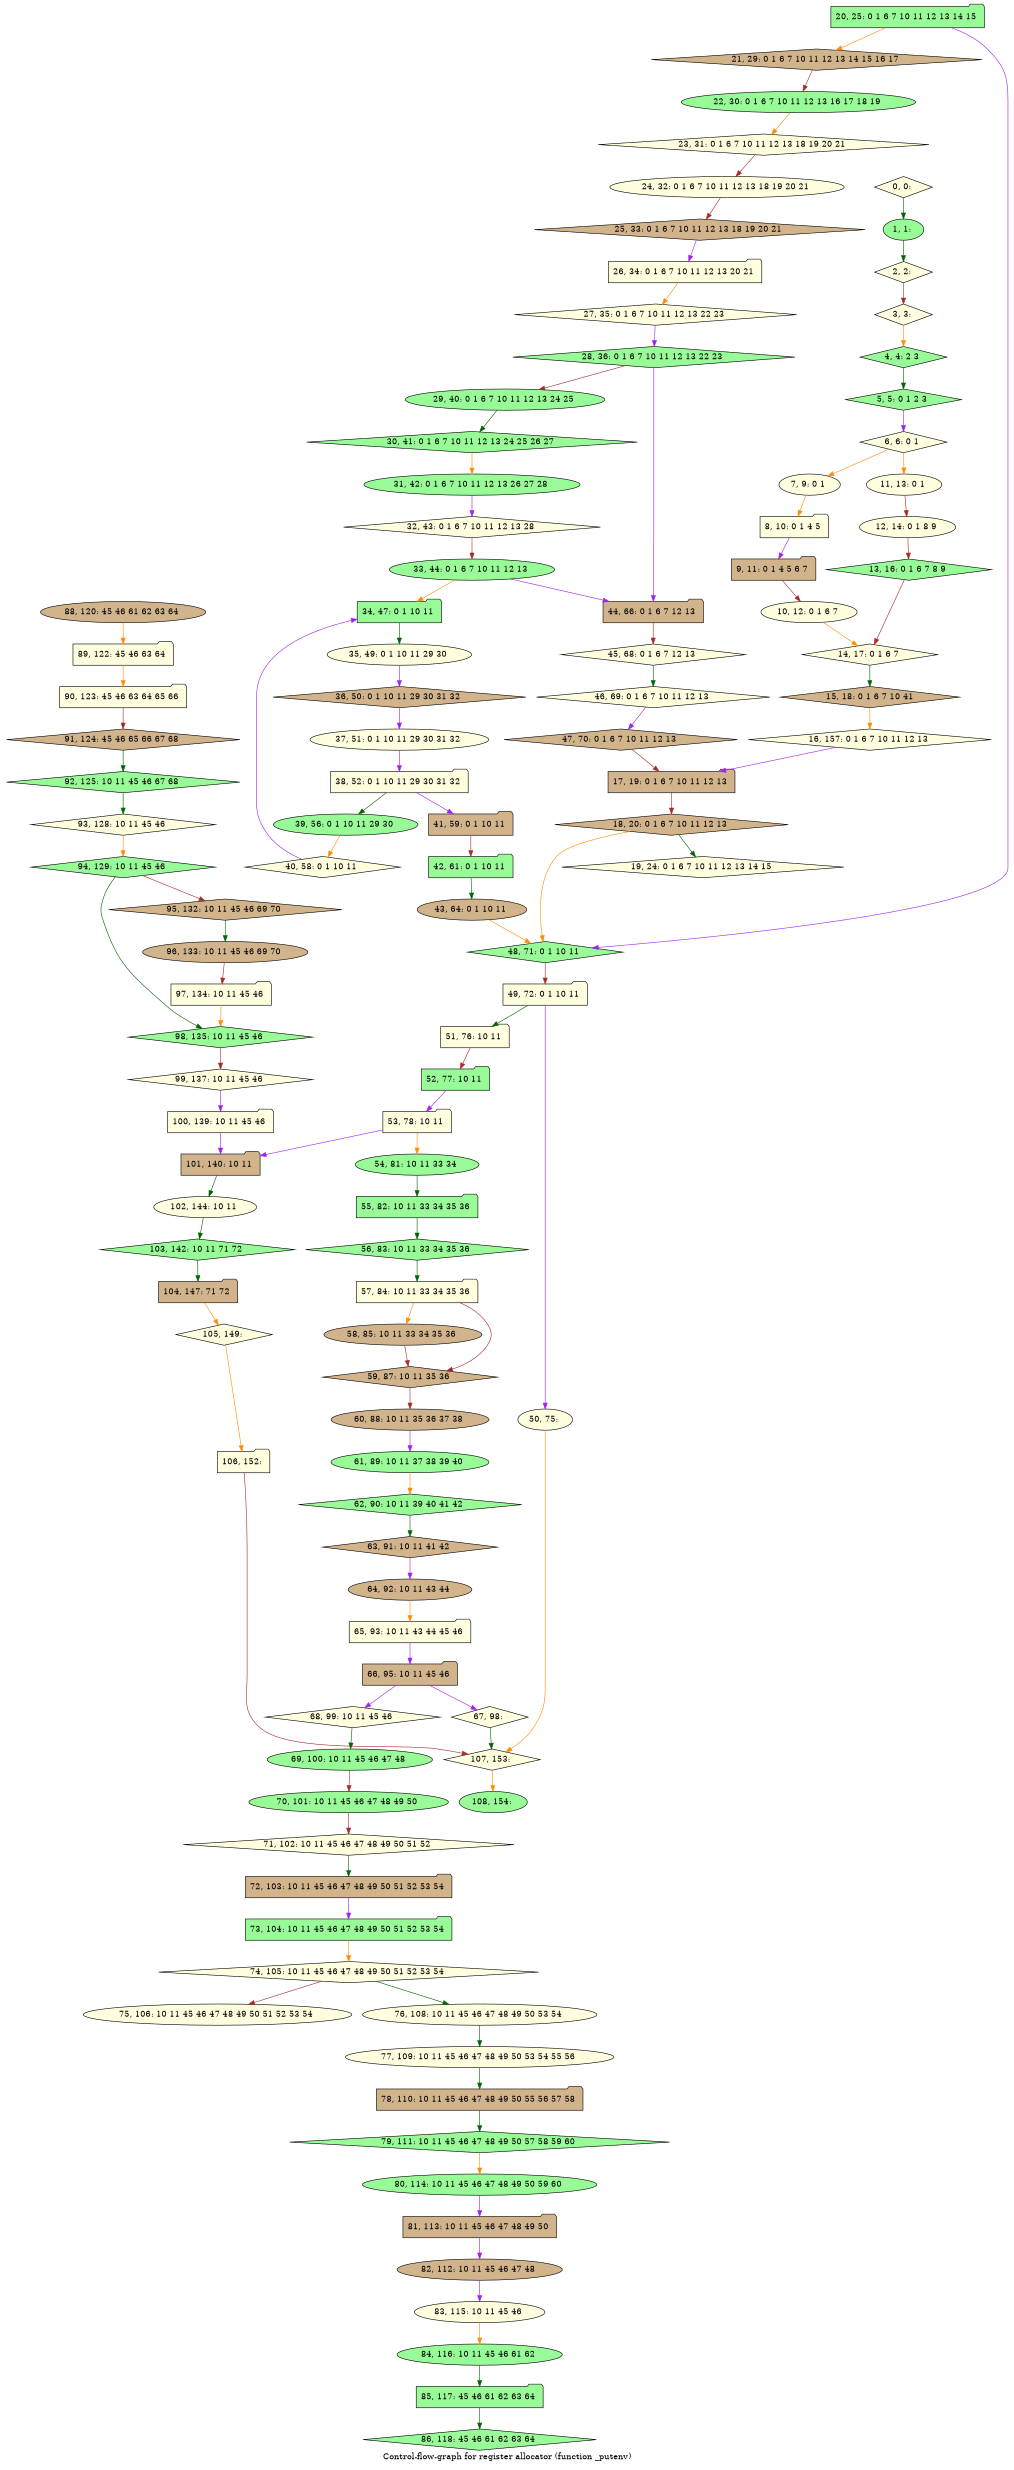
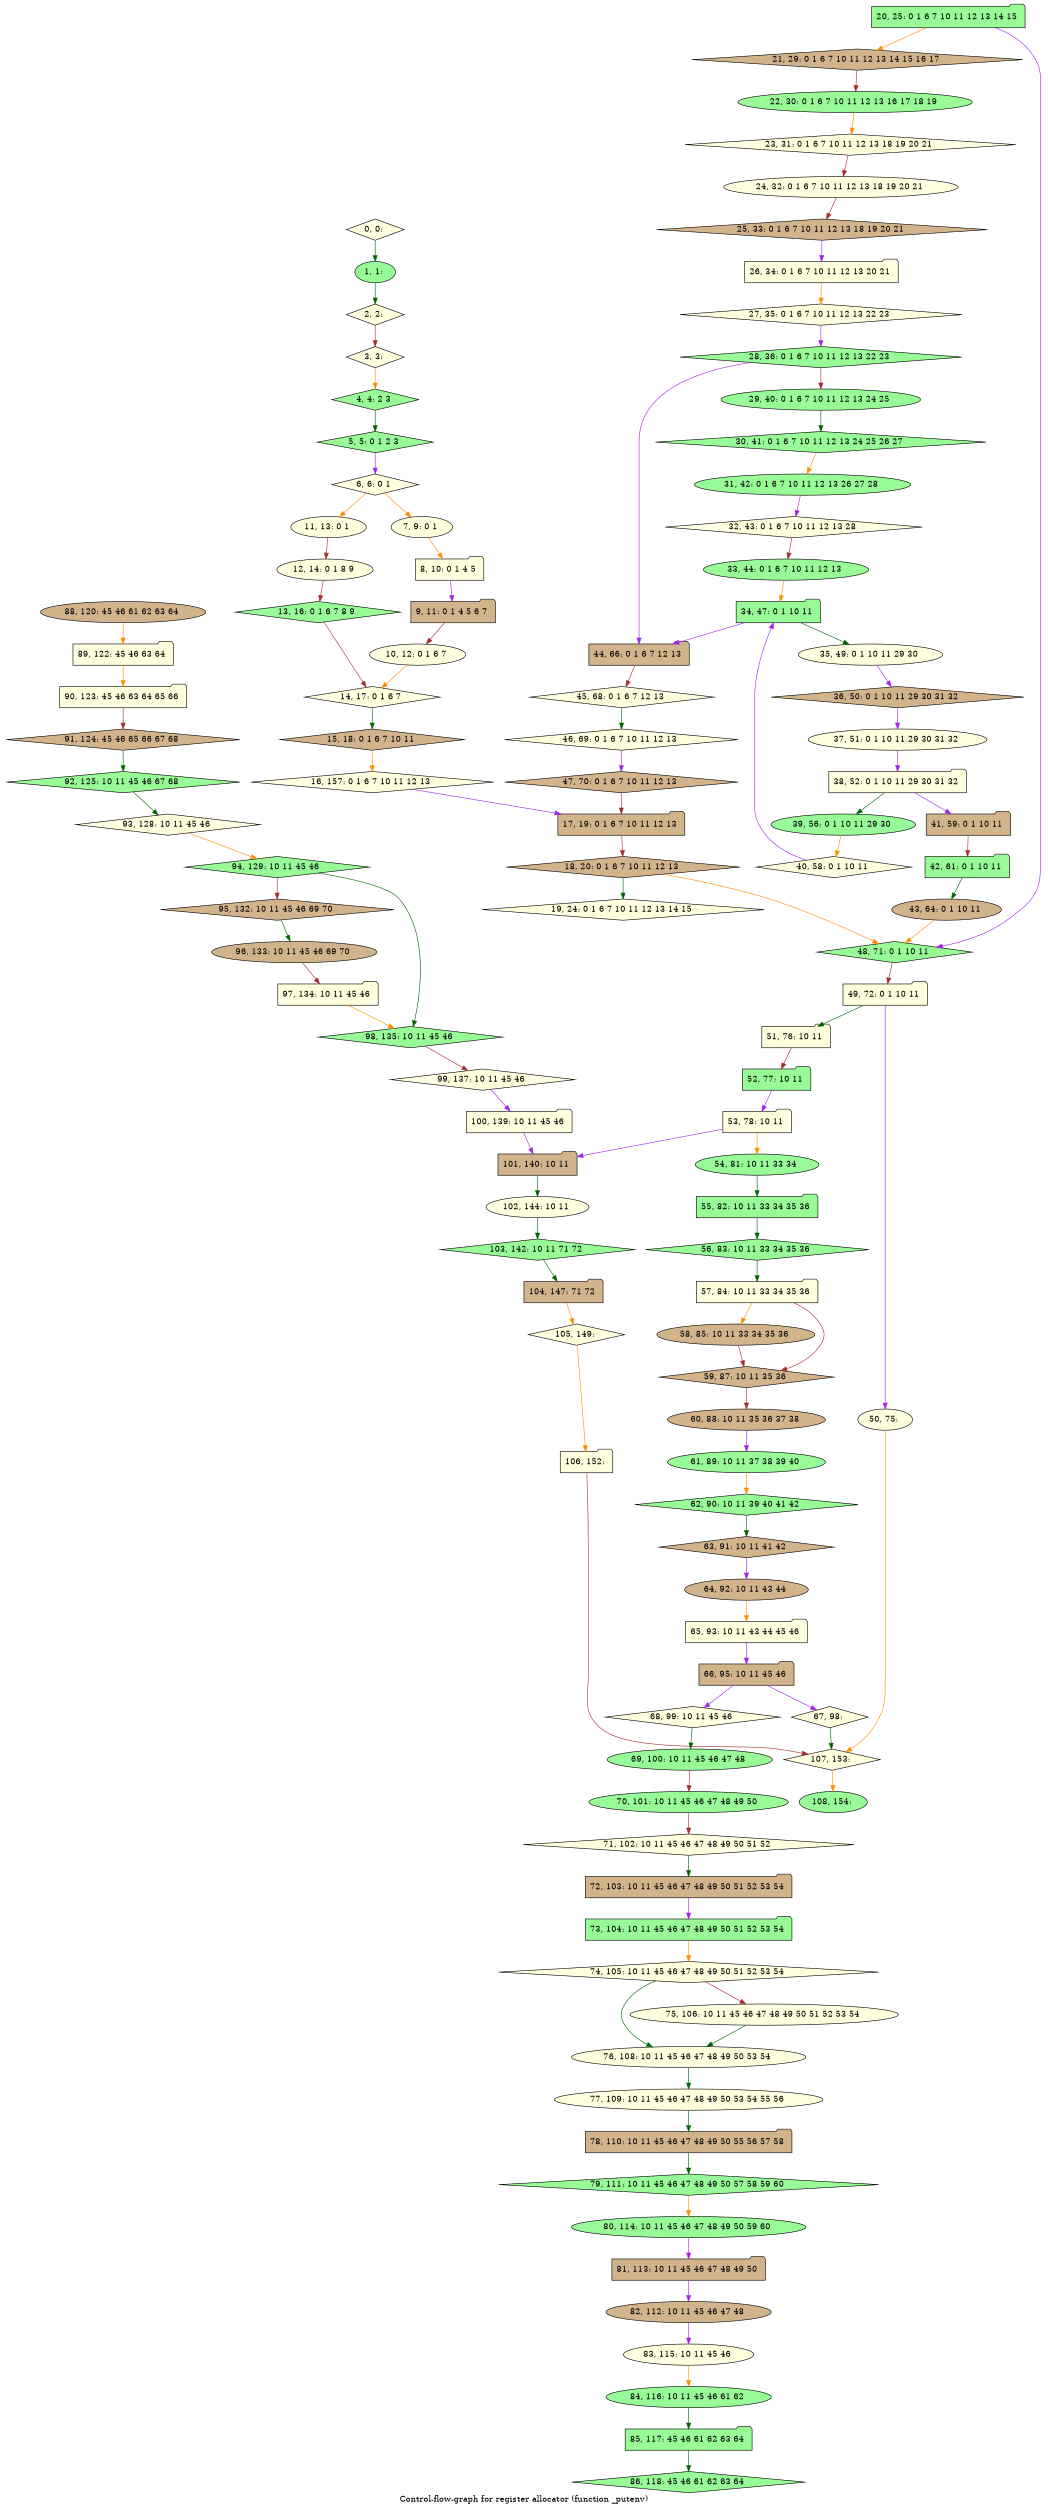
(557, 590) -> (712, 632)
(870, 697) -> (372, 740)
none -> (729, 2034)
